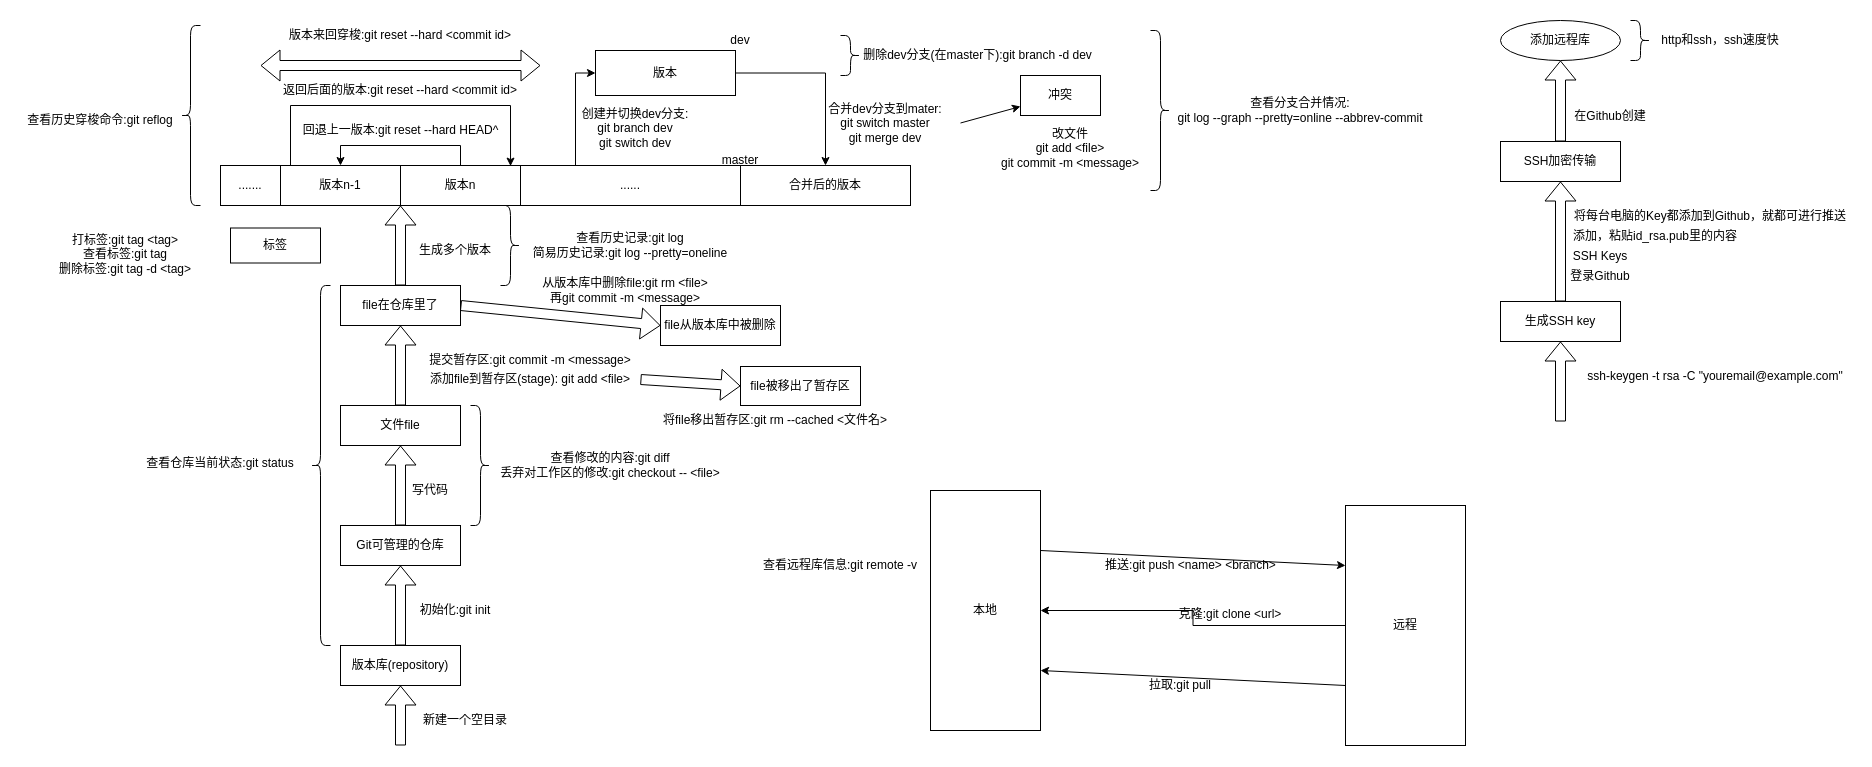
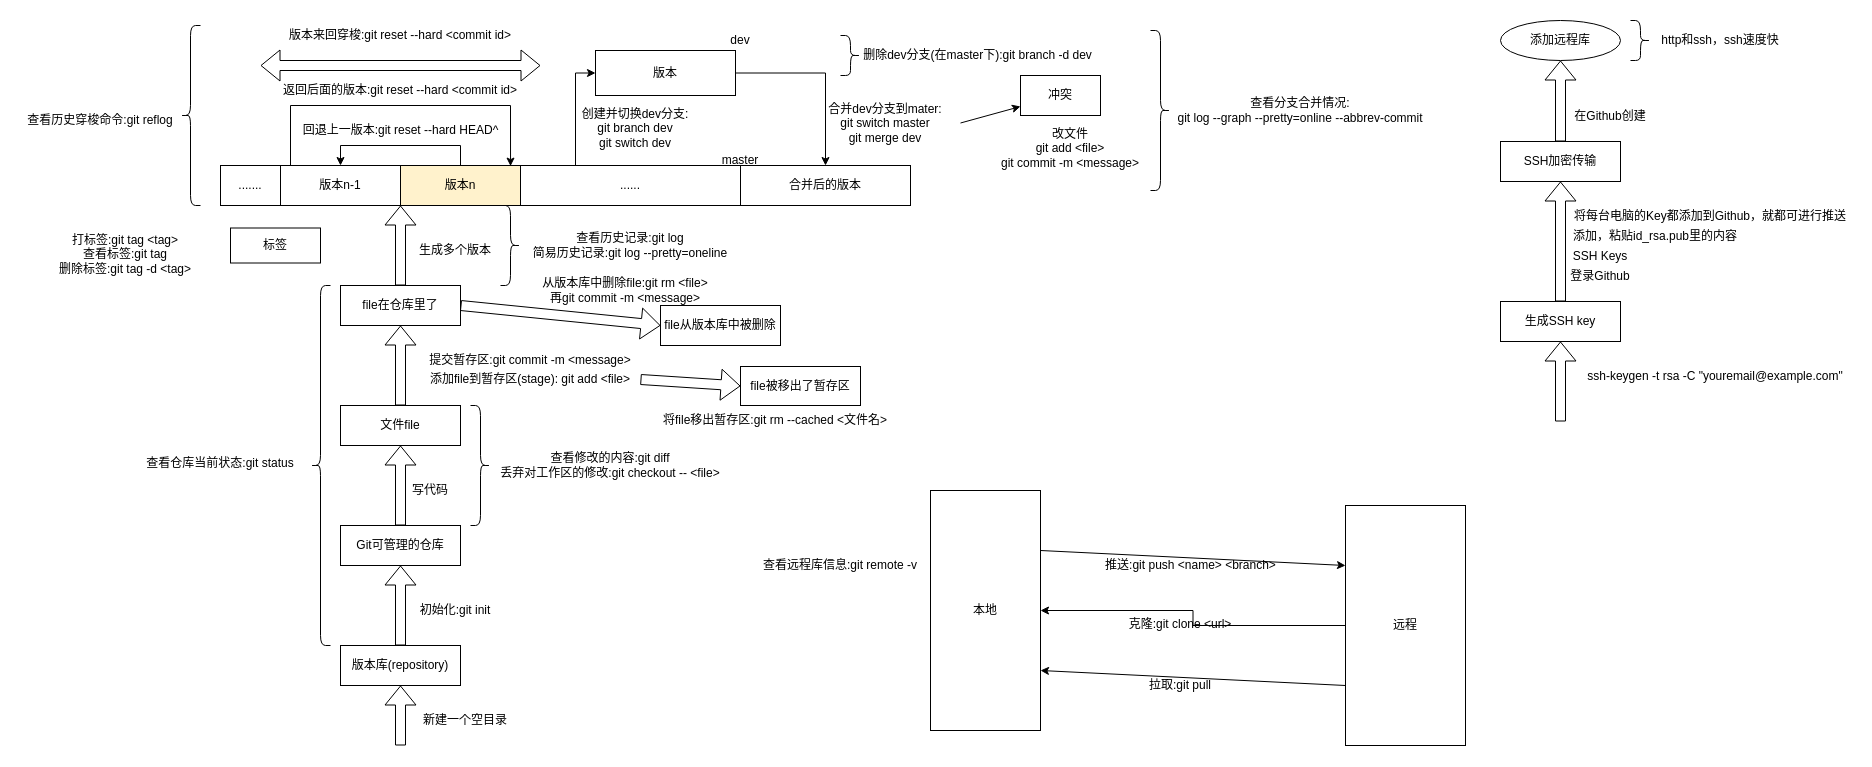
(461, 186) -> (461, 186)
(1231, 615) -> (1181, 625)
